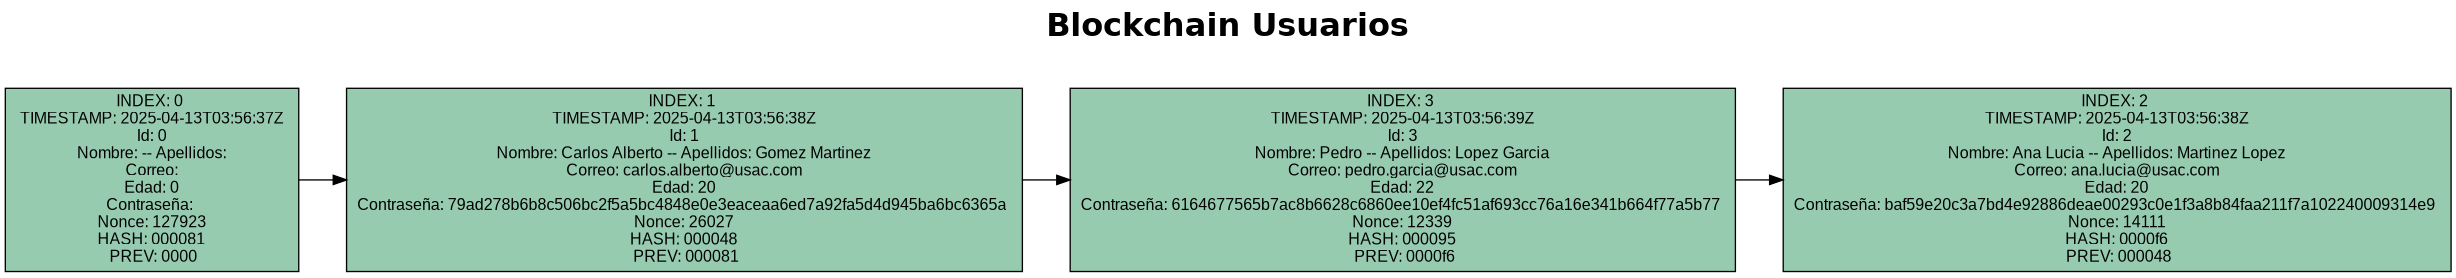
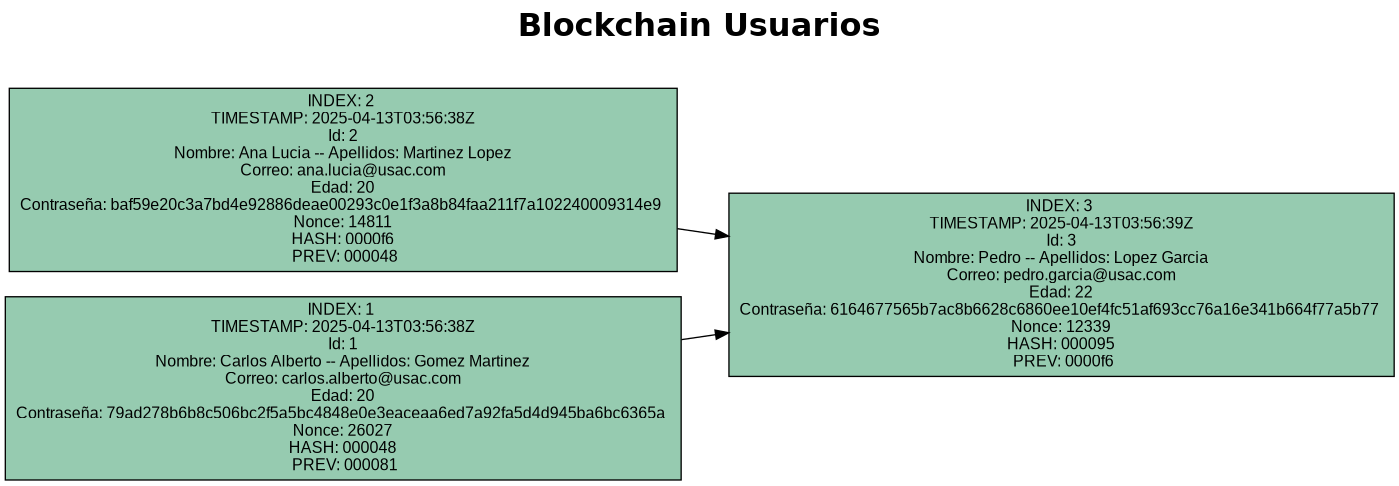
(152, 180) -> none
(1753, 180) -> (696, 231)
(2117, 222) -> (343, 222)
